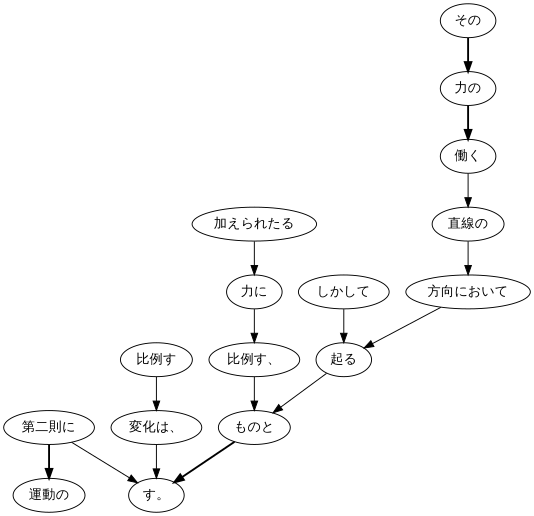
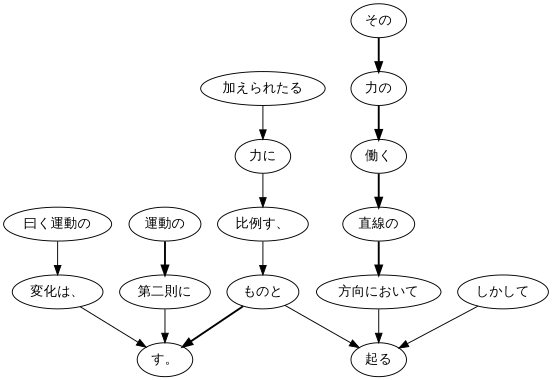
(468, 186) -> (379, 186)
(468, 253) -> (379, 253)
(156, 360) -> (58, 224)
(304, 390) -> (318, 324)
(49, 457) -> (165, 253)
